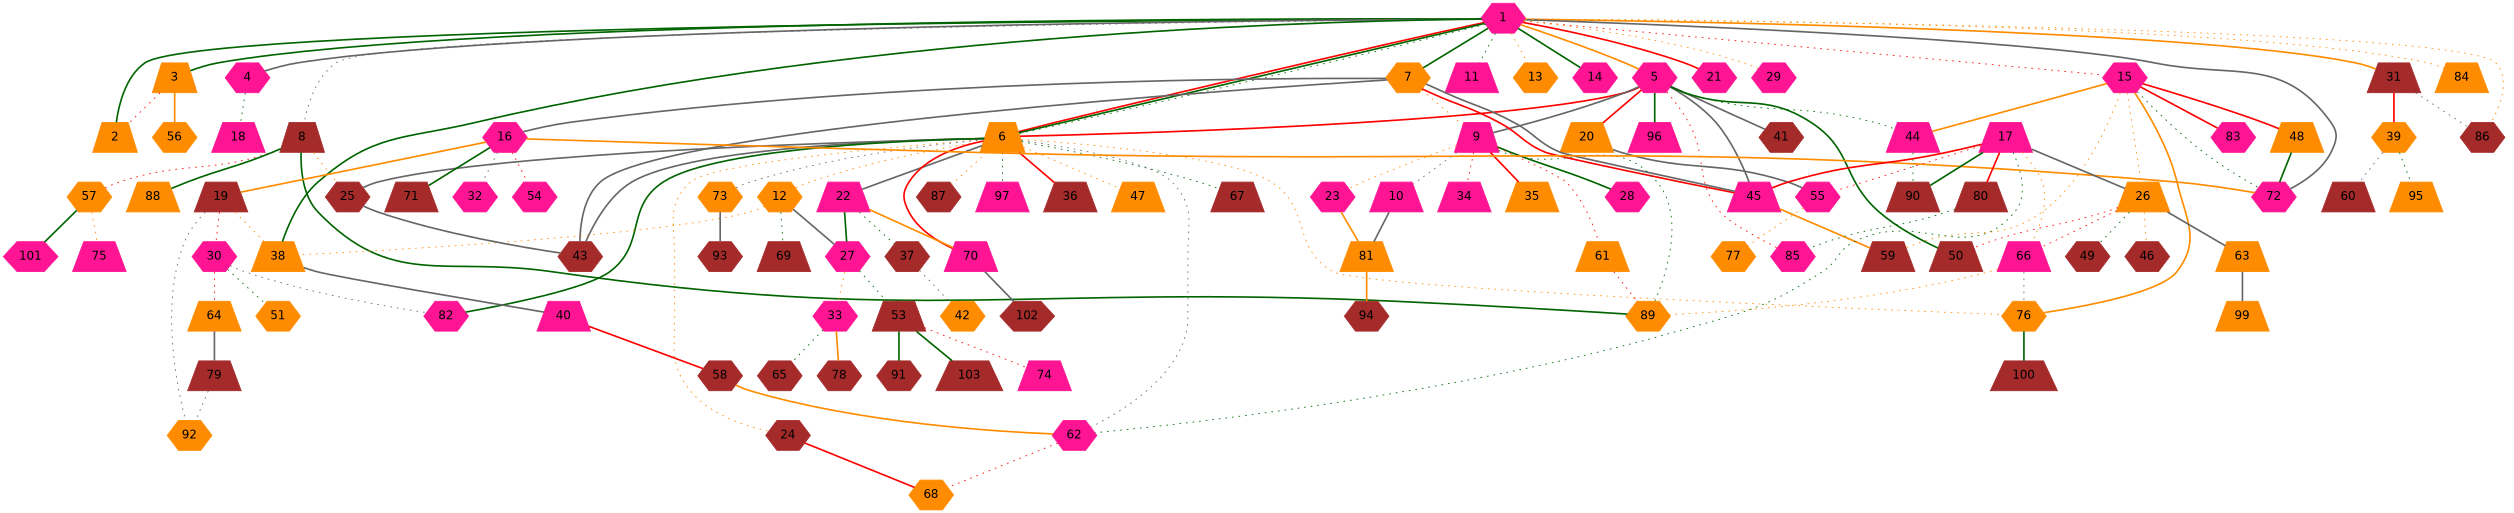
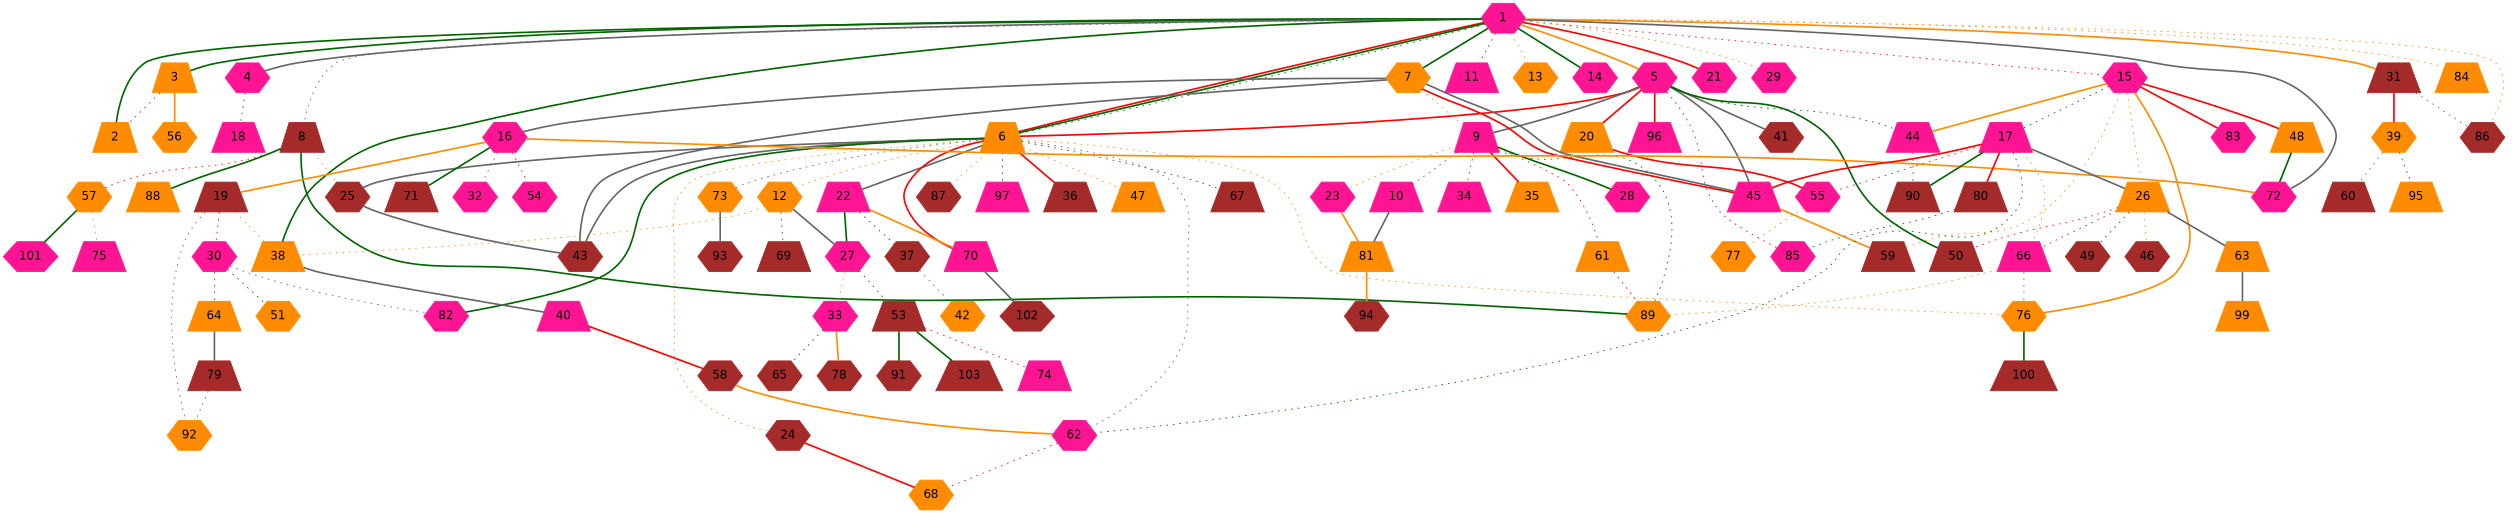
(1655, 108) -> (1655, 108)
(2194, 145) -> (2066, 107)
(1708, 167) -> (1708, 167)
